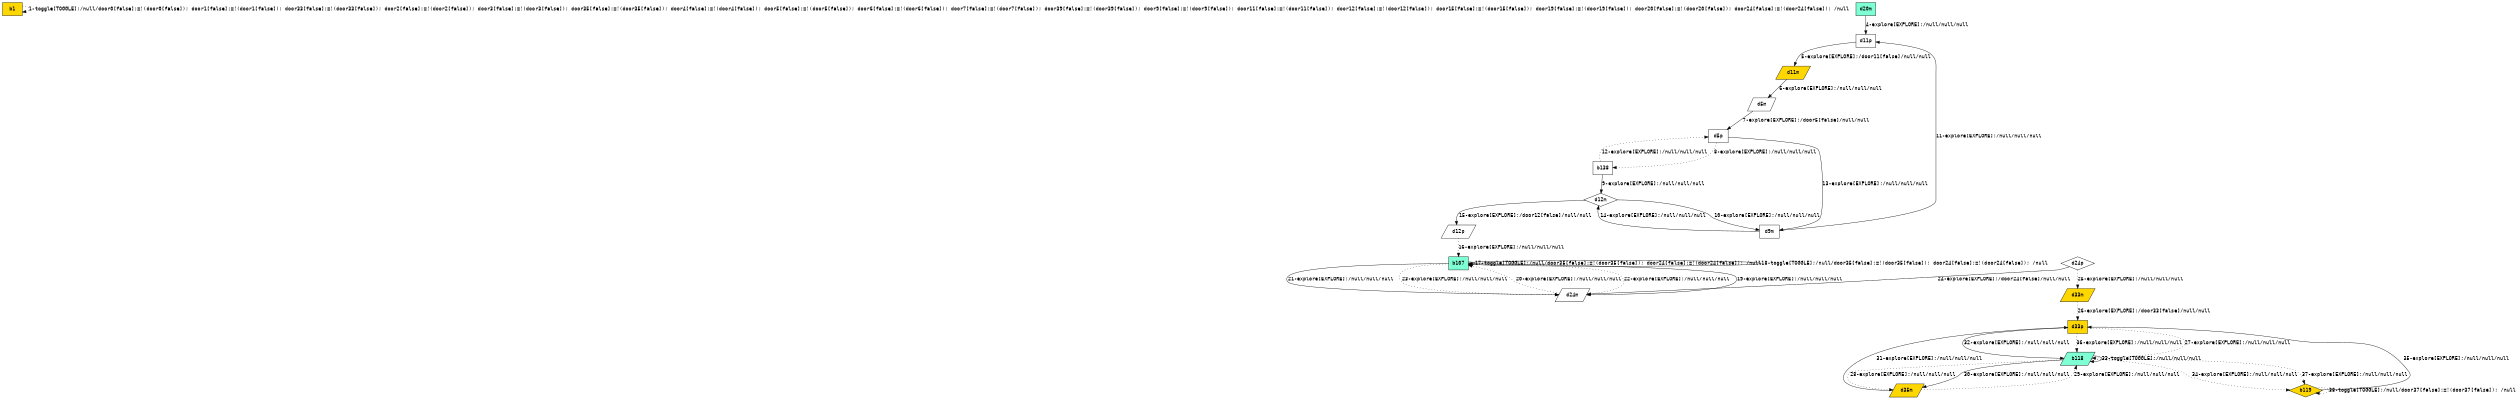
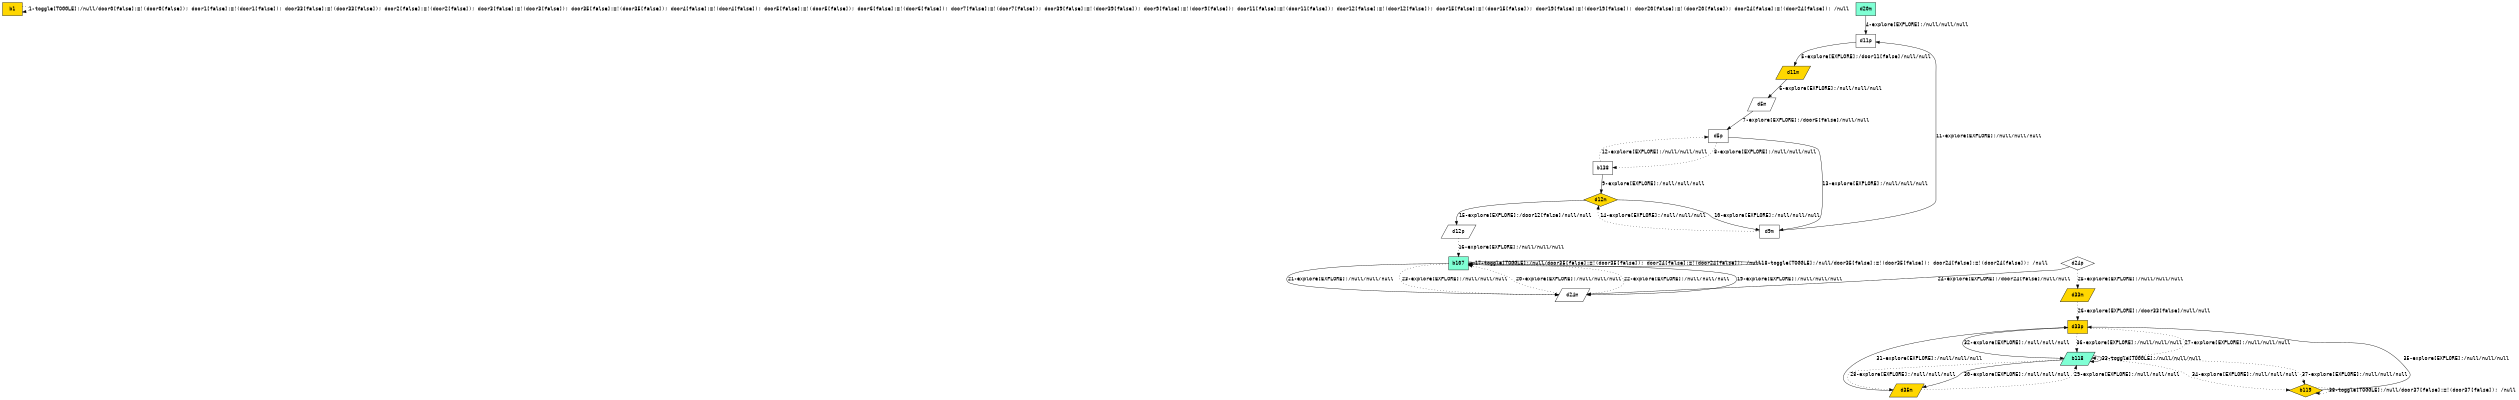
(1601, 200) -> (1601, 200)
(1674, 229) -> (1674, 229)
